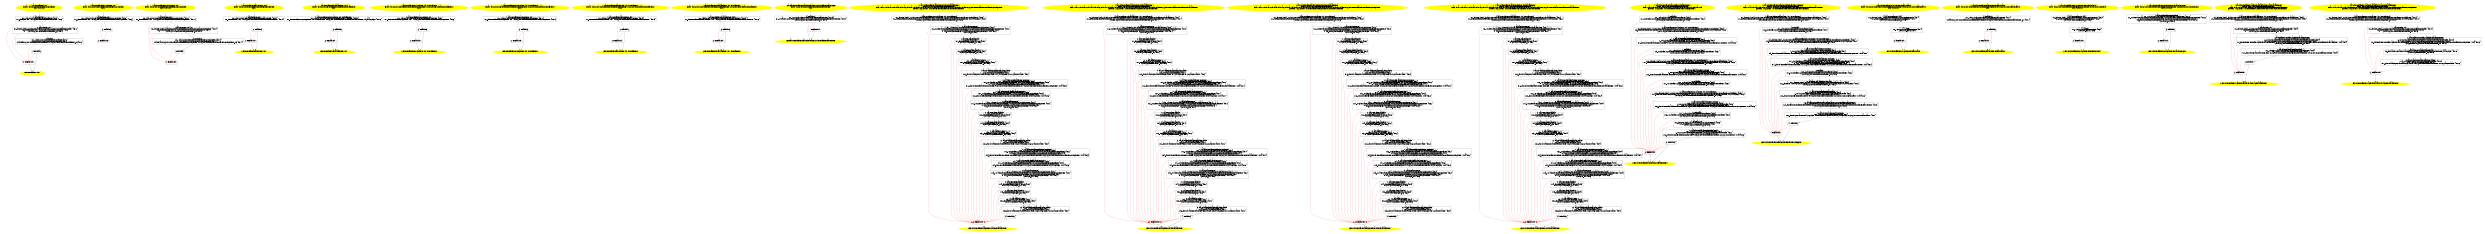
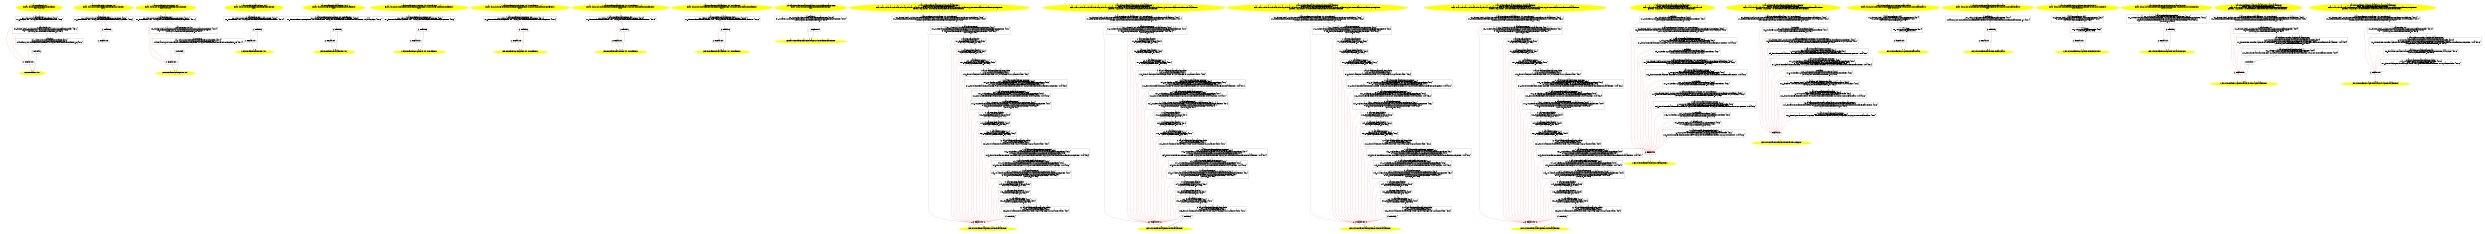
none -> (175, 73)
(1793, 124) -> none
(1671, 143) -> none
